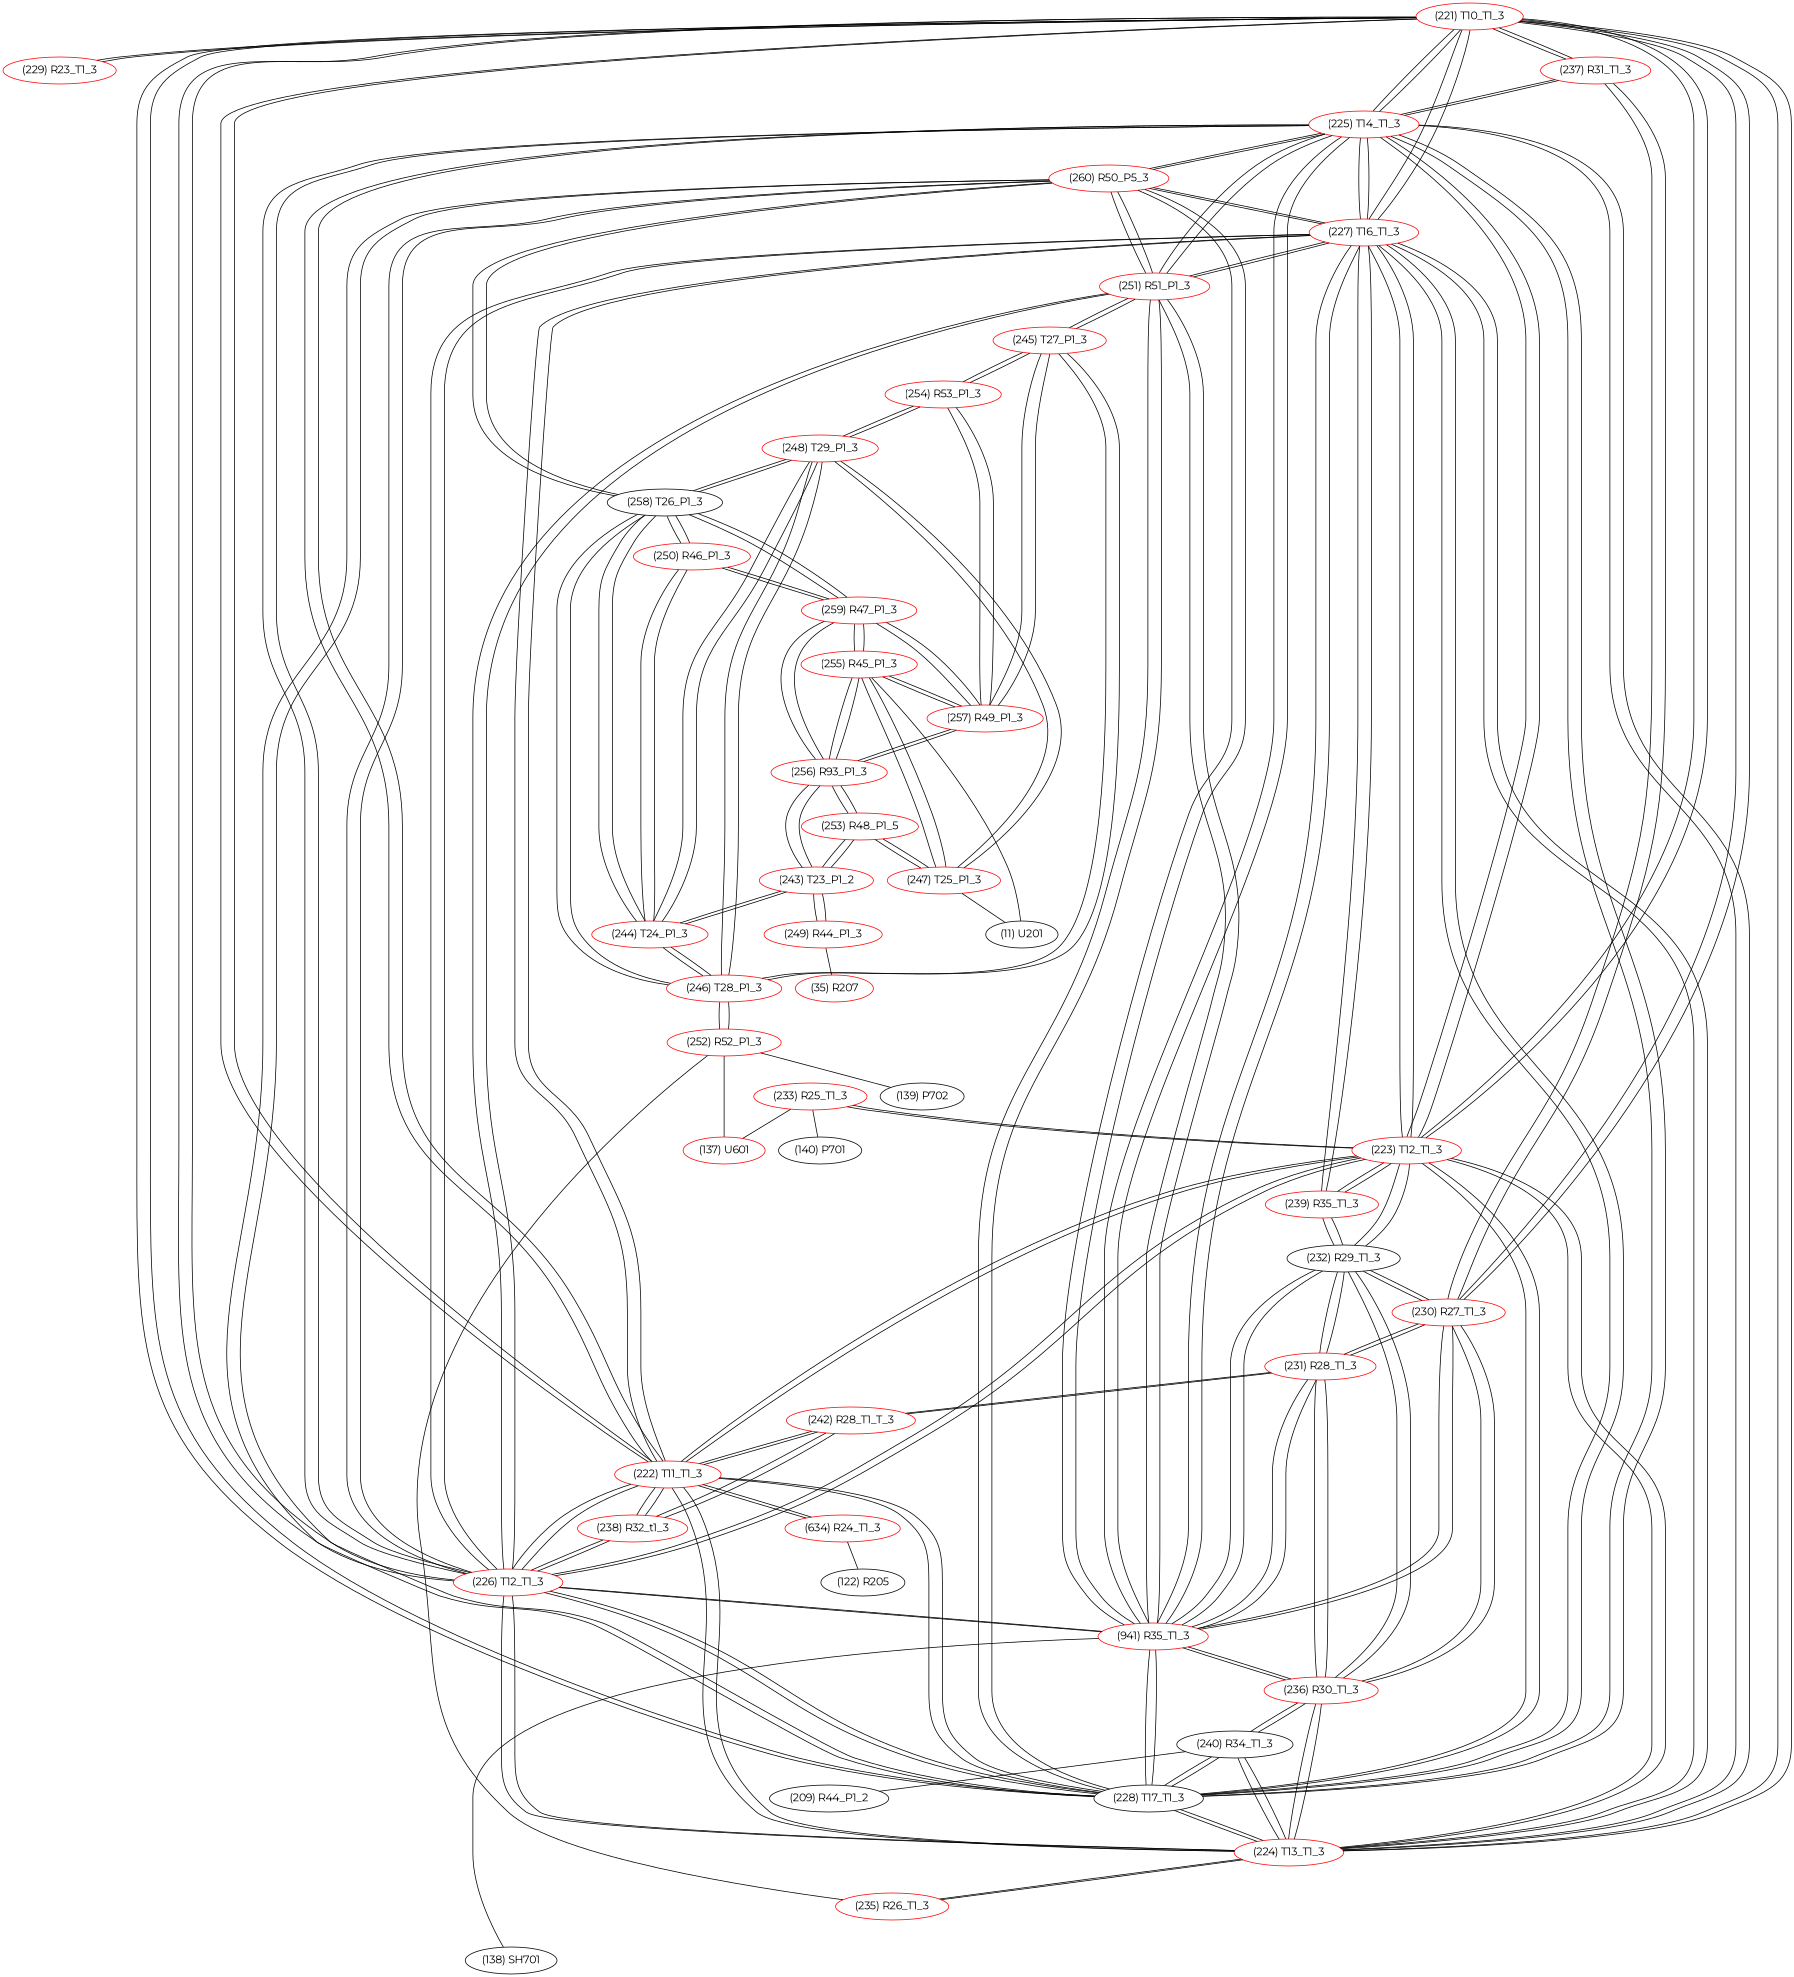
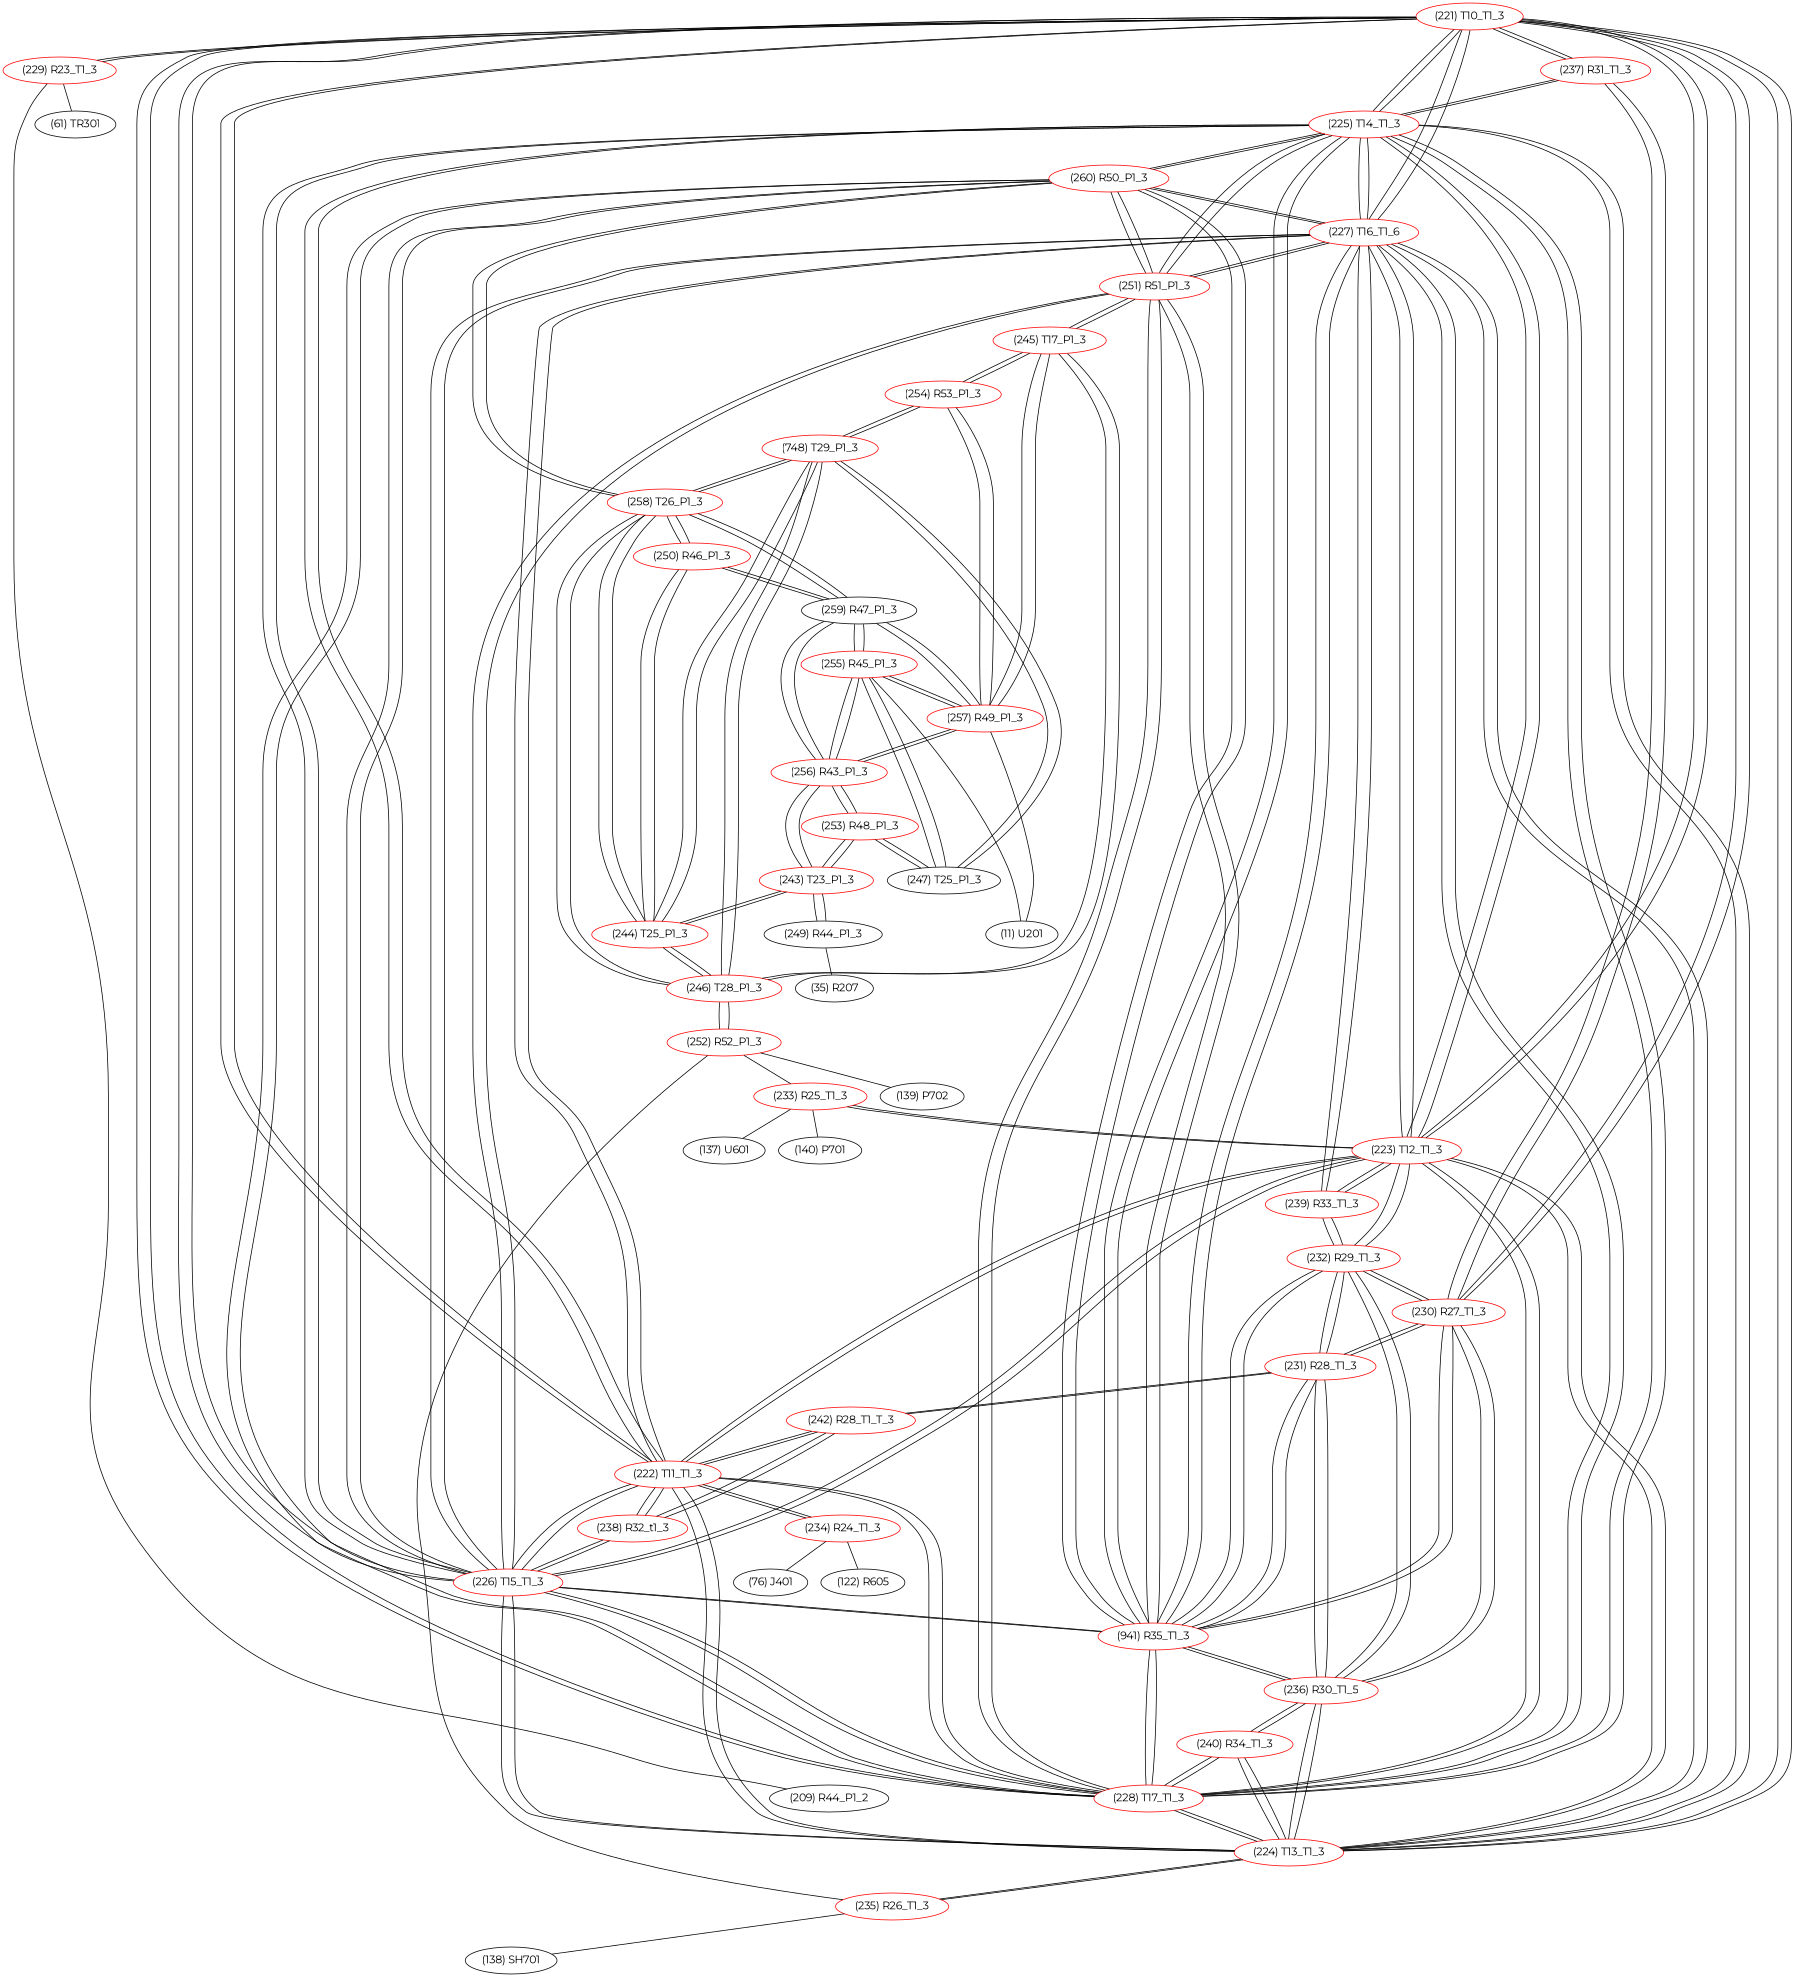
none -> (75, 124)
(1109, 178) -> (1109, 178)
(1364, 232) -> (1364, 232)
(1050, 340) -> (1050, 340)
(820, 448) -> (820, 448)
(665, 502) -> (665, 502)
(859, 610) -> (859, 610)
(829, 772) -> (829, 772)
(860, 826) -> (860, 826)
(816, 880) -> (816, 880)
(944, 880) -> (944, 880)
(983, 908) -> (1023, 825)
(650, 934) -> (650, 934)
(823, 934) -> (823, 934)
(834, 988) -> (834, 988)
(724, 1096) -> (767, 1070)
(724, 1150) -> (724, 1150)
(1322, 1204) -> (1322, 1204)
(1344, 1258) -> (1344, 1258)
(843, 1528) -> (843, 1528)
(508, 1582) -> (508, 1582)
none -> (771, 1582)
(863, 1582) -> (863, 1582)
(667, 1684) -> (698, 1934)
(1321, 1690) -> (1321, 1690)
(1235, 1744) -> (1235, 1744)
(1032, 1771) -> (108, 1166)
(1149, 1798) -> (1149, 1798)
